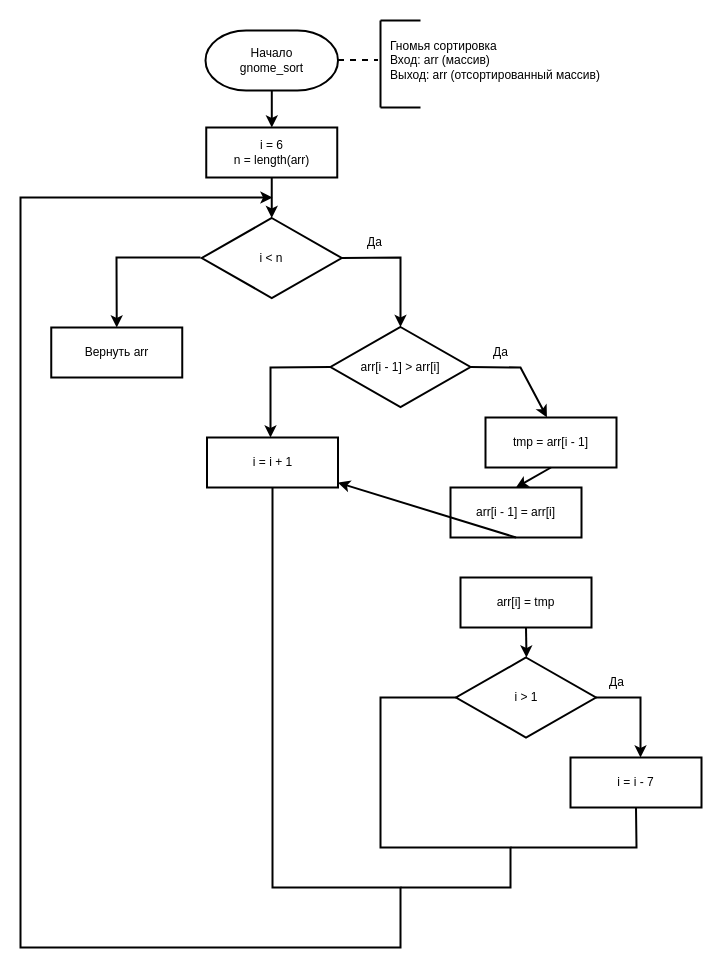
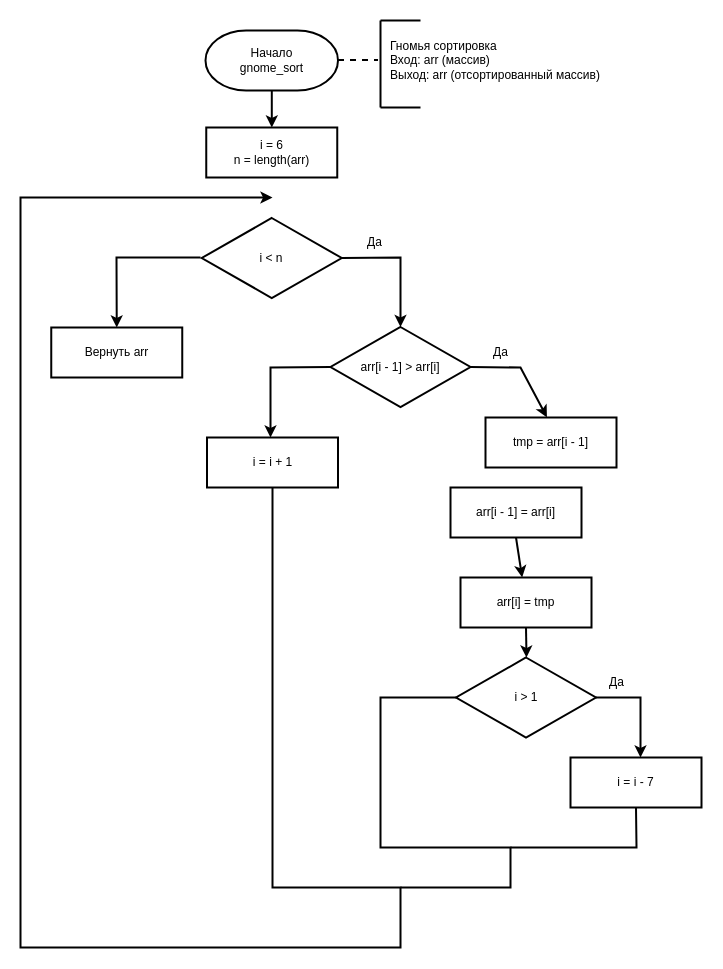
(272, 194) -> none
(537, 475) -> none
(431, 511) -> (518, 553)
